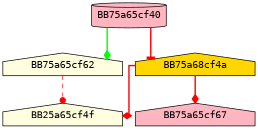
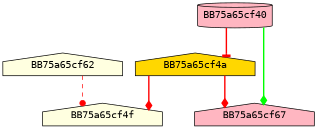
(107, 39) -> (264, 62)
(195, 66) -> (195, 66)
(63, 116) -> (102, 116)
